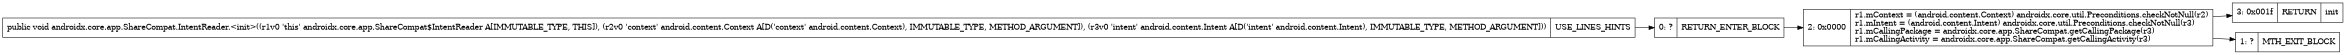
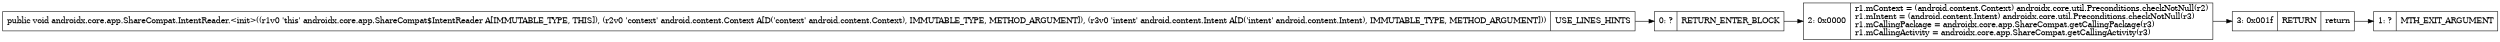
(2332, 12) -> (2338, 21)
(2221, 39) -> (2361, 21)
(2299, 42) -> (2447, 21)
